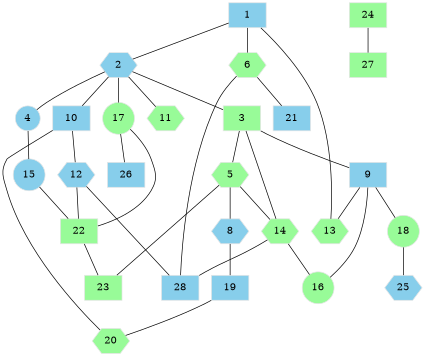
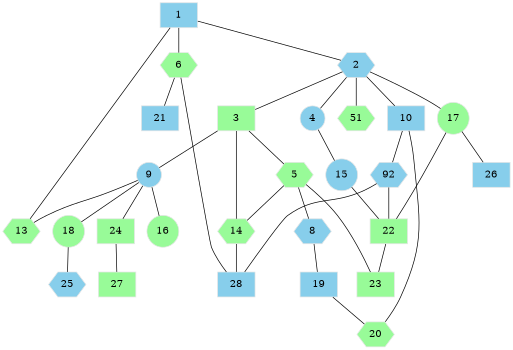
(166, 118) -> (356, 118)
(76, 175) -> (389, 175)
(368, 175) -> (149, 175)
none -> (133, 202)
(299, 259) -> none
